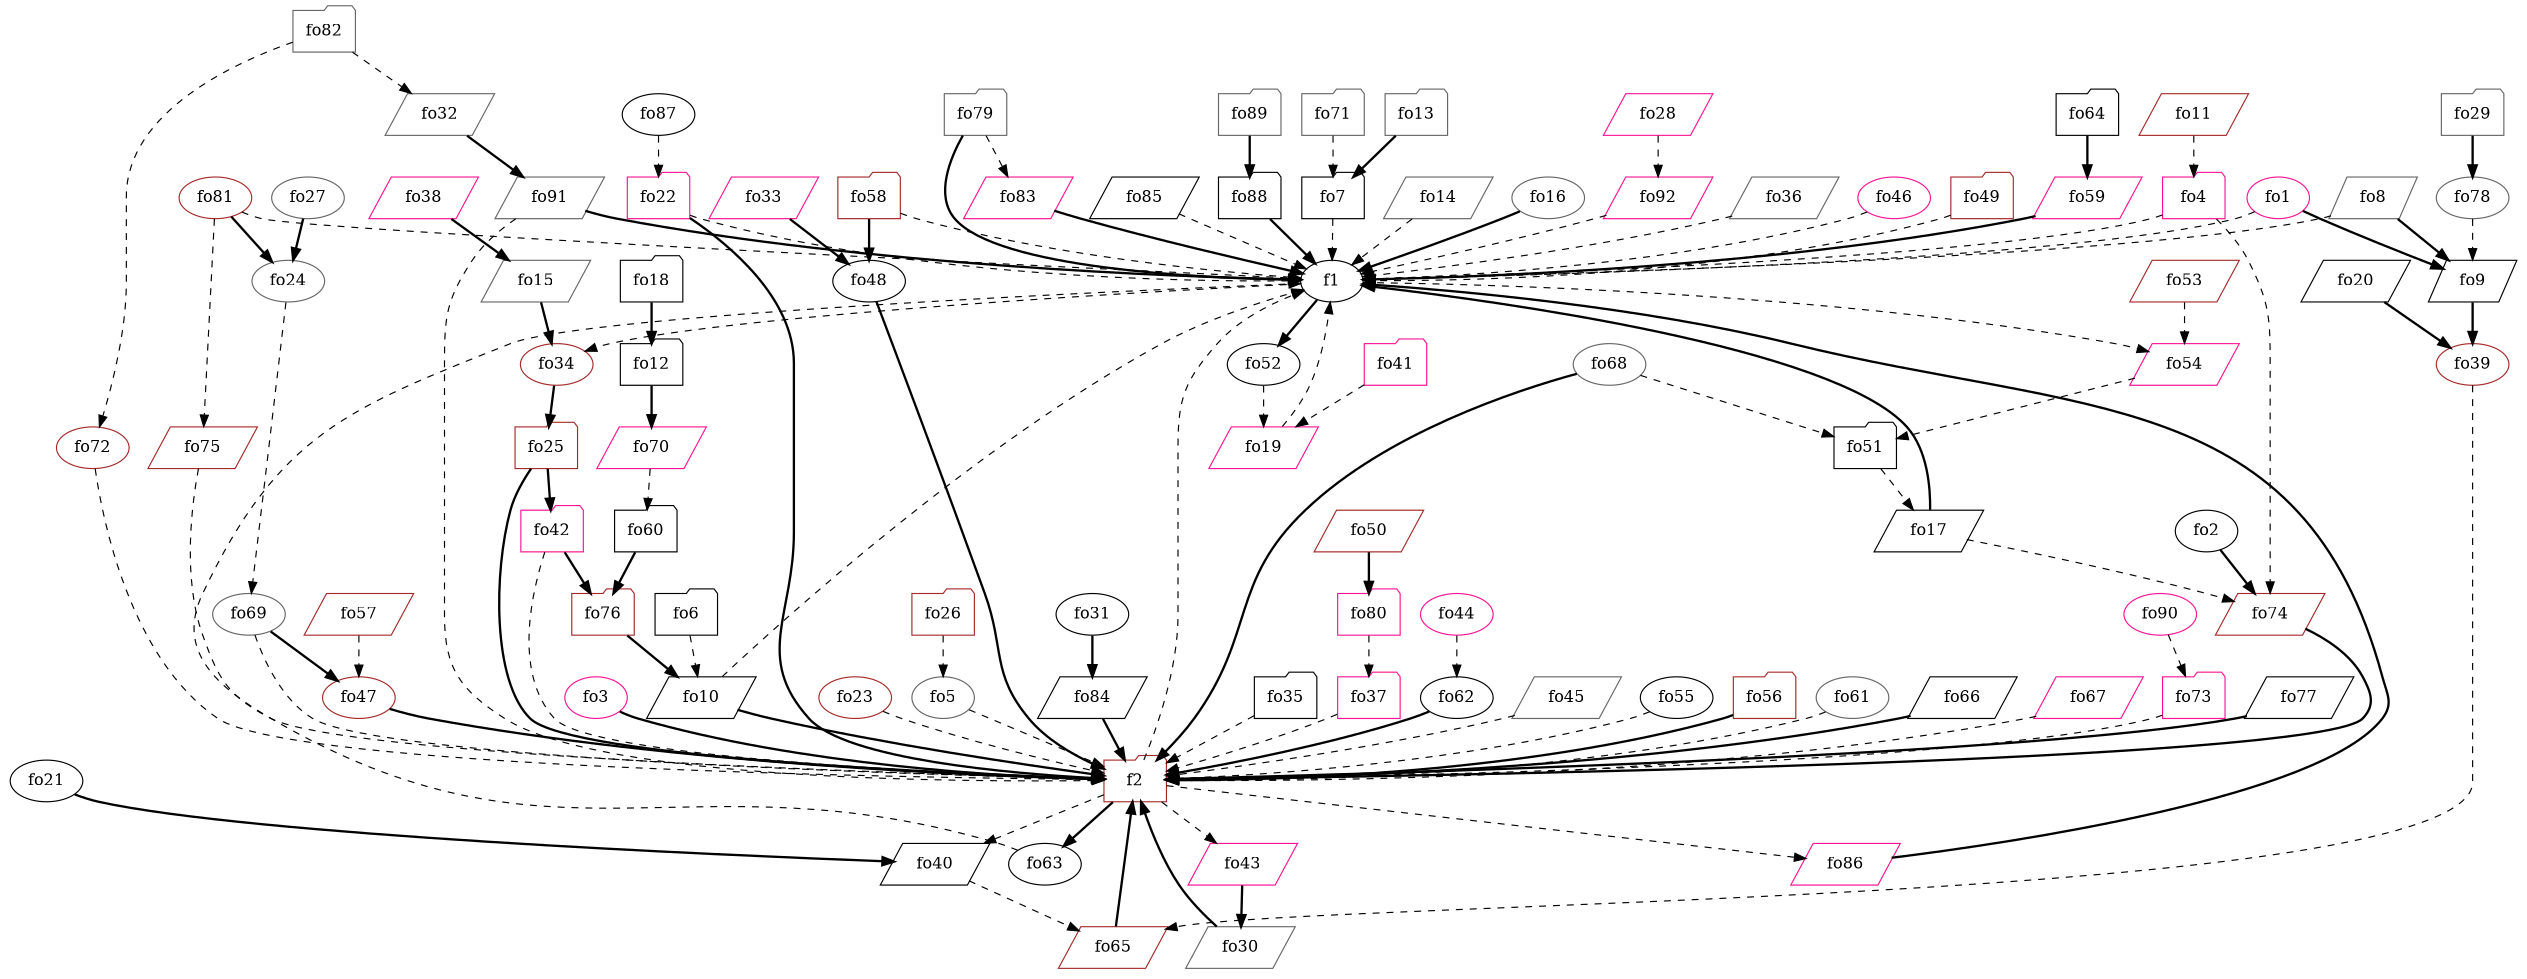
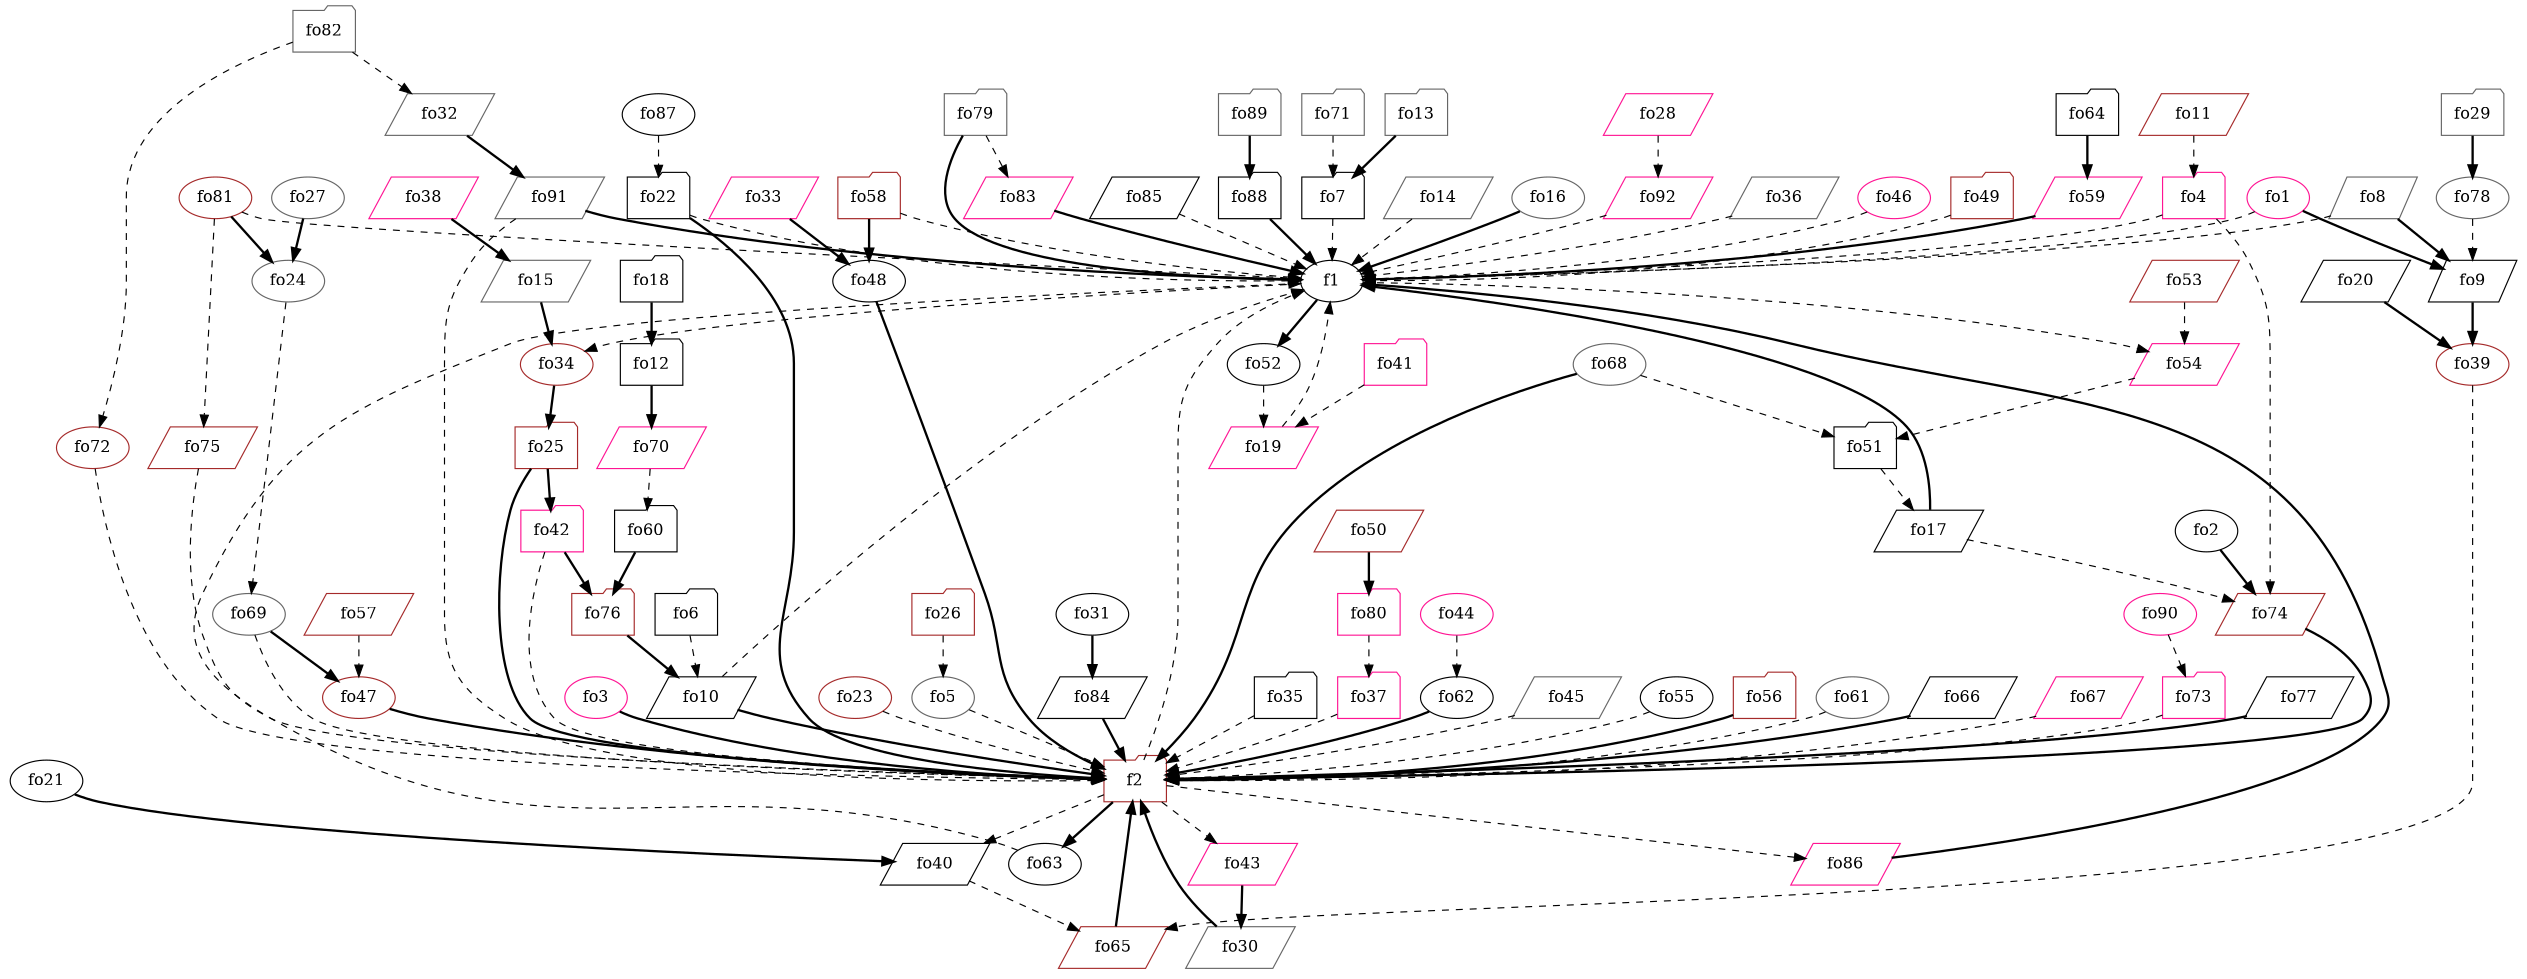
(659, 198) -> (659, 198)
